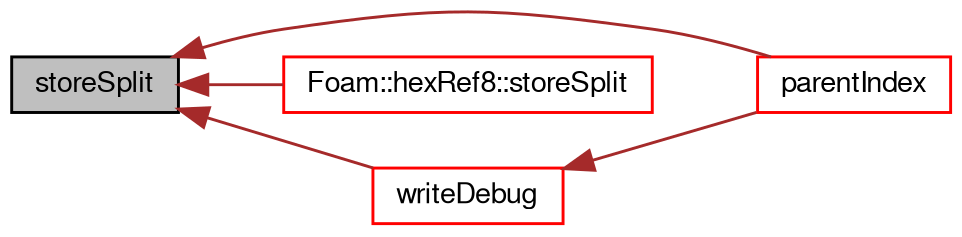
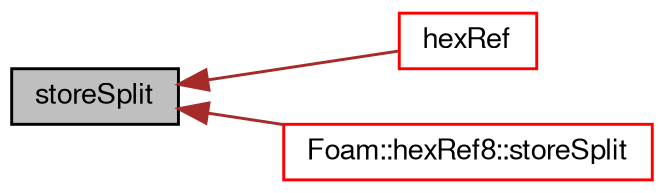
(854, 85) -> (468, 41)
(468, 196) -> none
